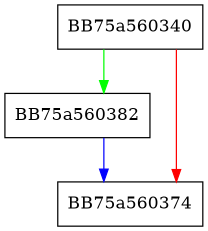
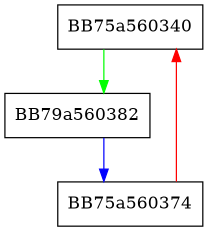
(176, 109) -> (176, 122)
(77, 116) -> (77, 116)
